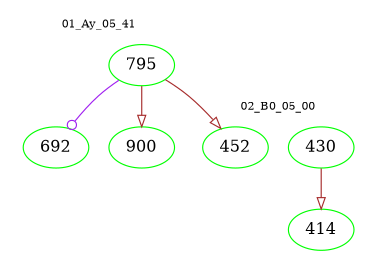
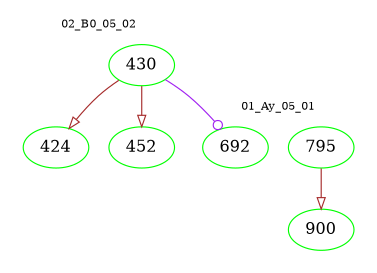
(99, 25) -> (278, 107)
(95, 99) -> (200, 106)
(201, 107) -> (142, 101)
(278, 107) -> (99, 25)
(321, 230) -> (56, 147)
